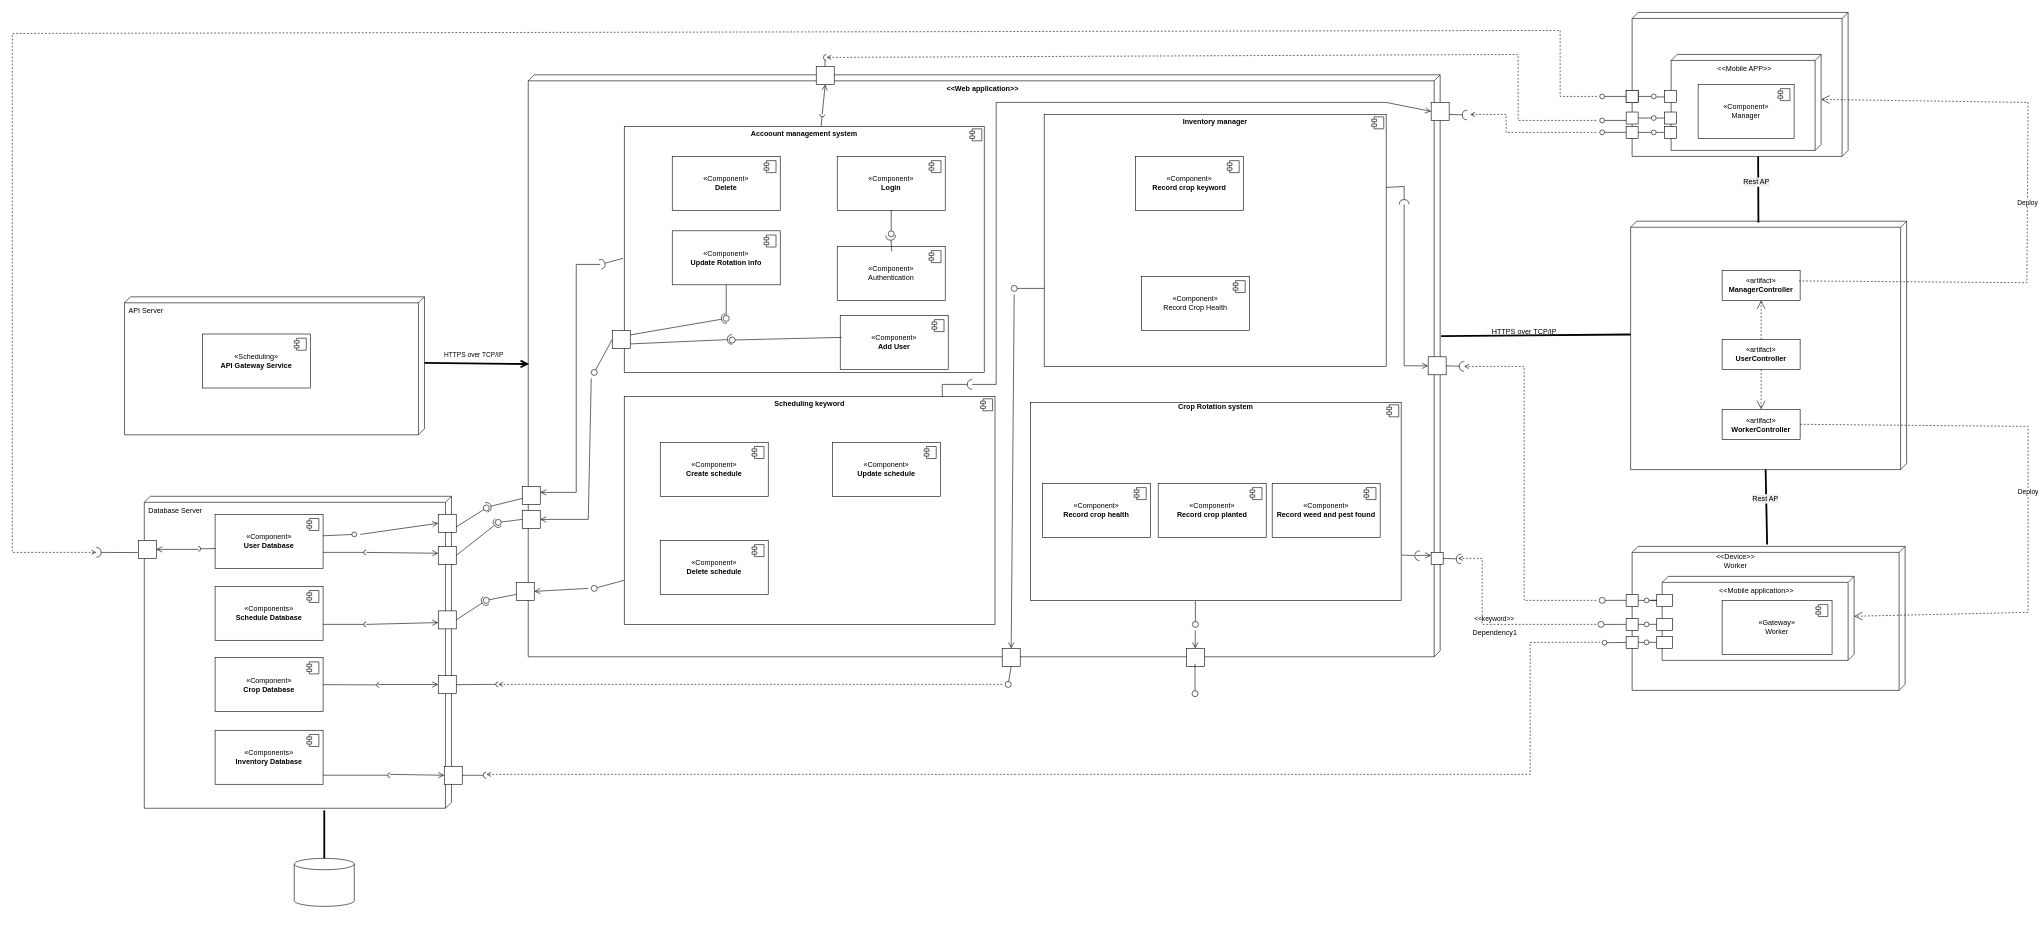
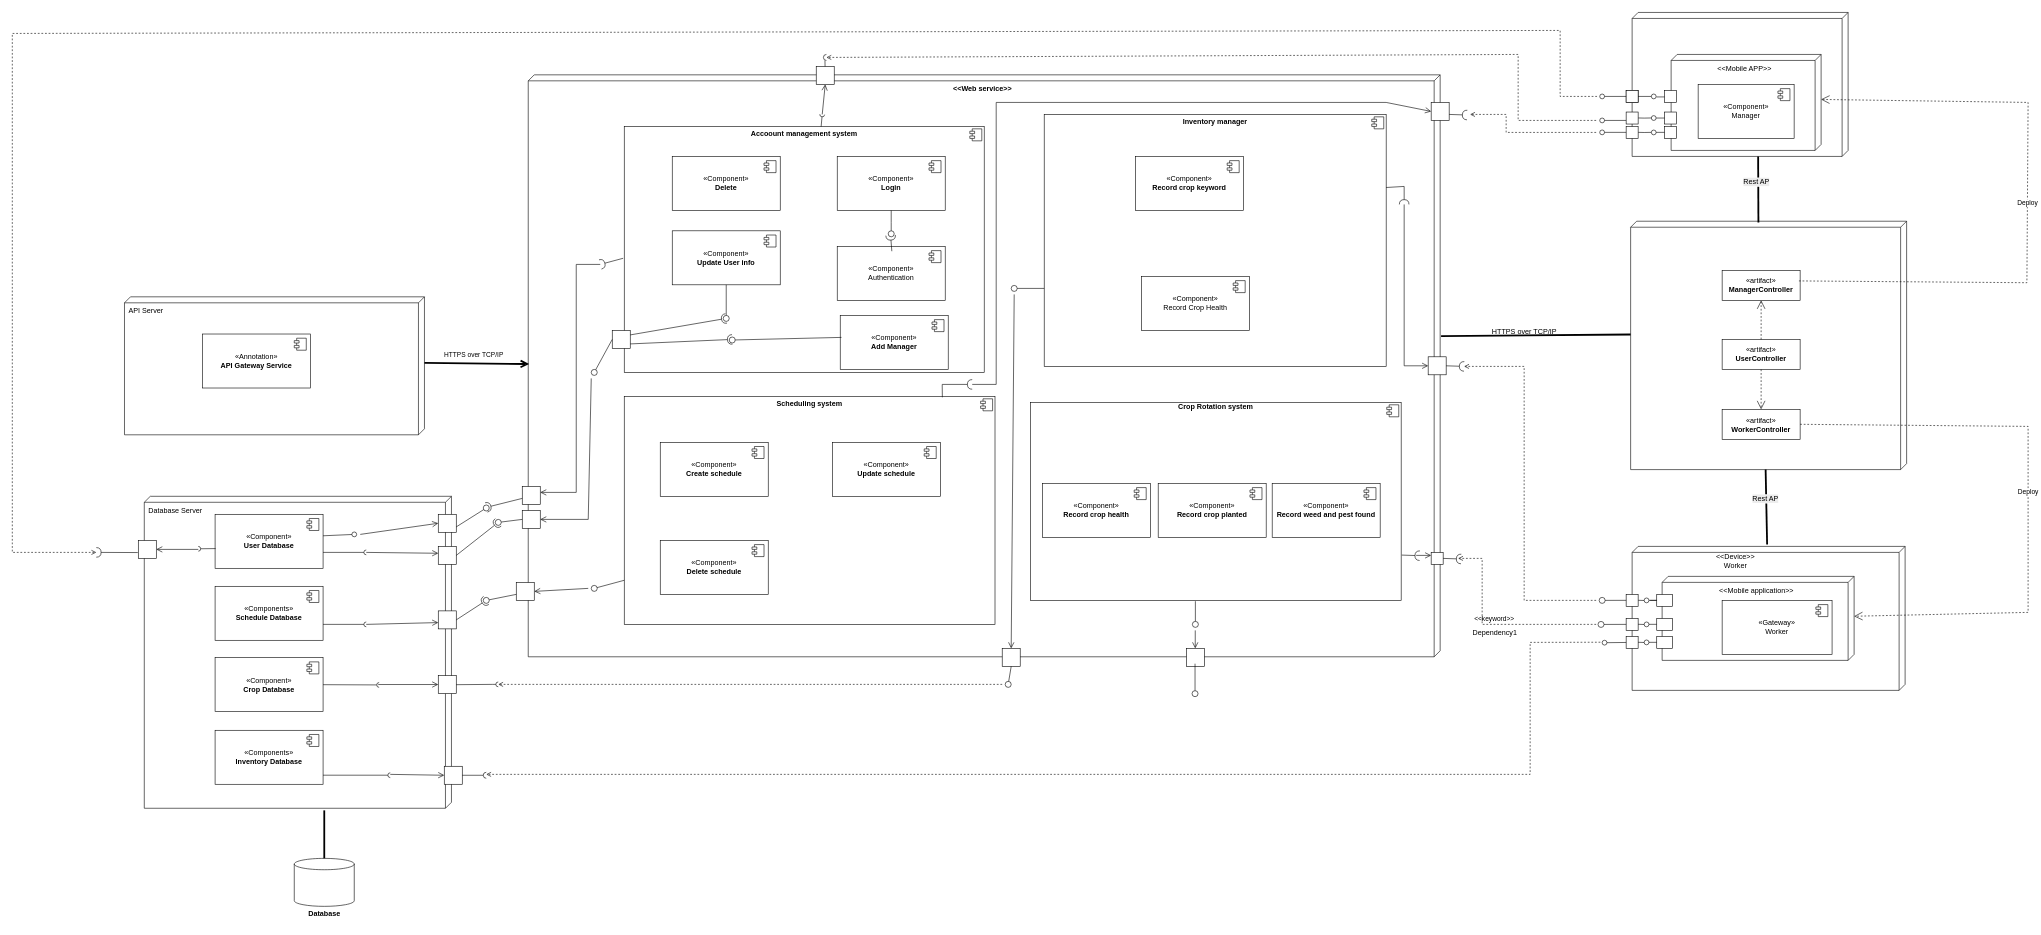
(983, 89) -> (983, 89)
(726, 258) -> (726, 258)
(894, 342) -> (894, 342)
(257, 361) -> (257, 361)
(658, 396) -> (656, 396)
none -> (324, 914)
